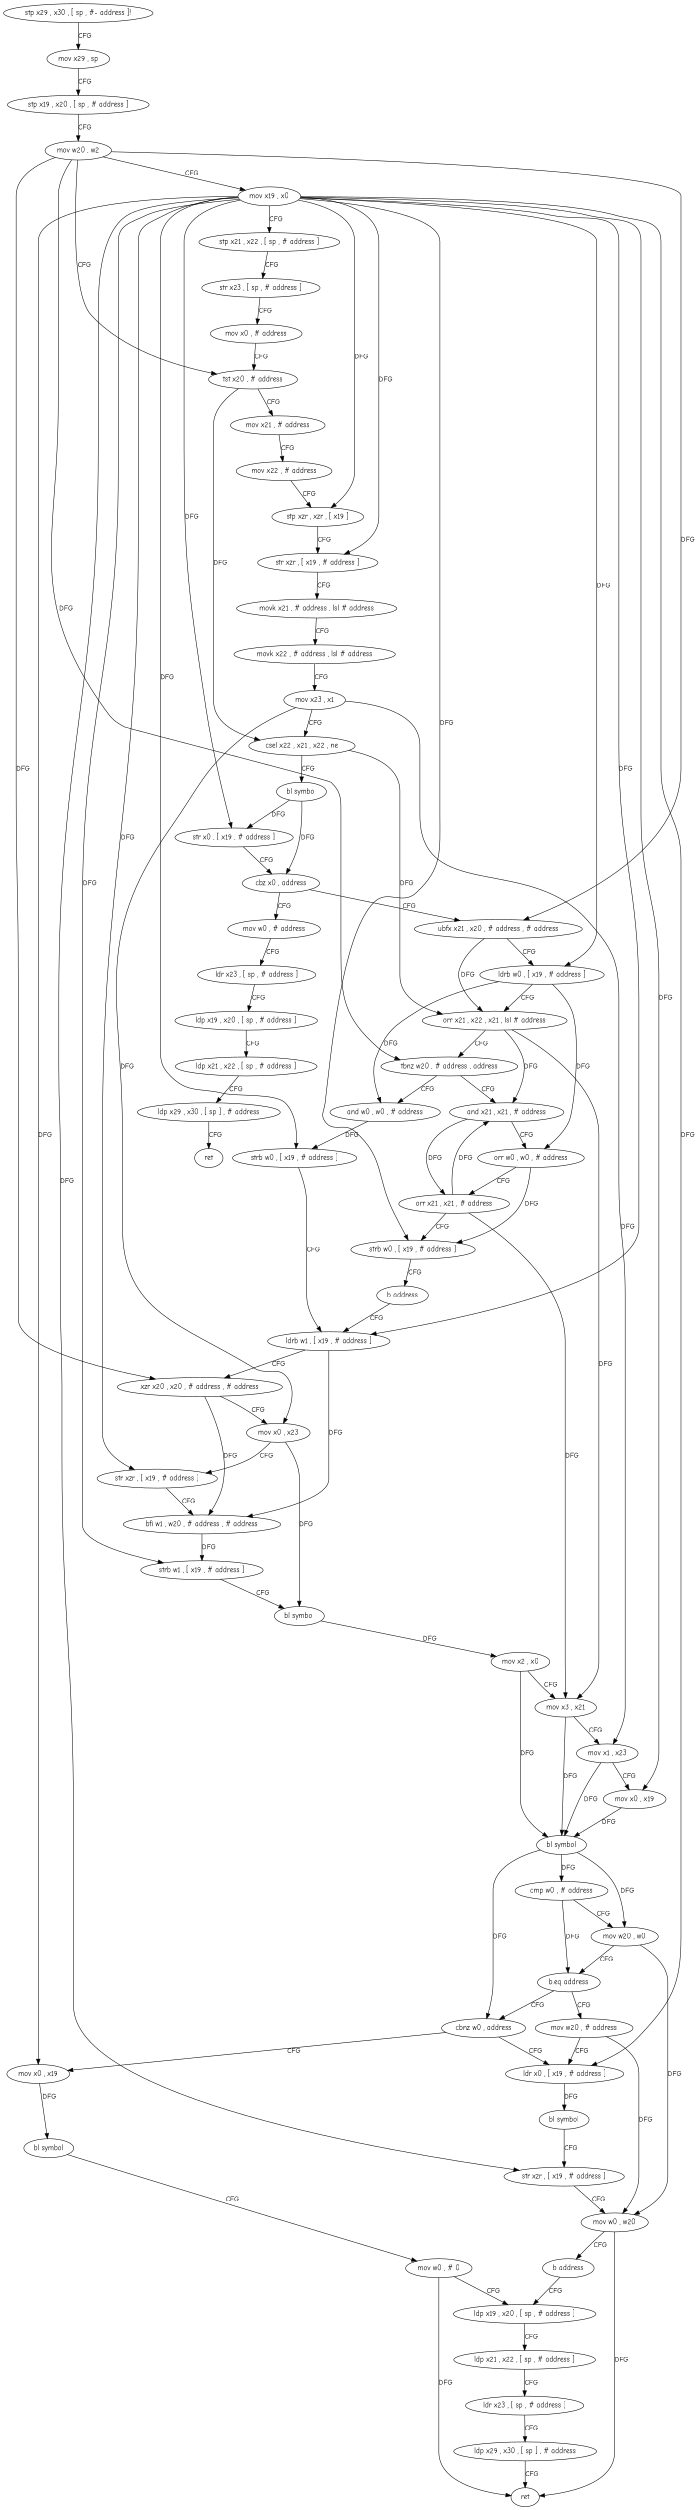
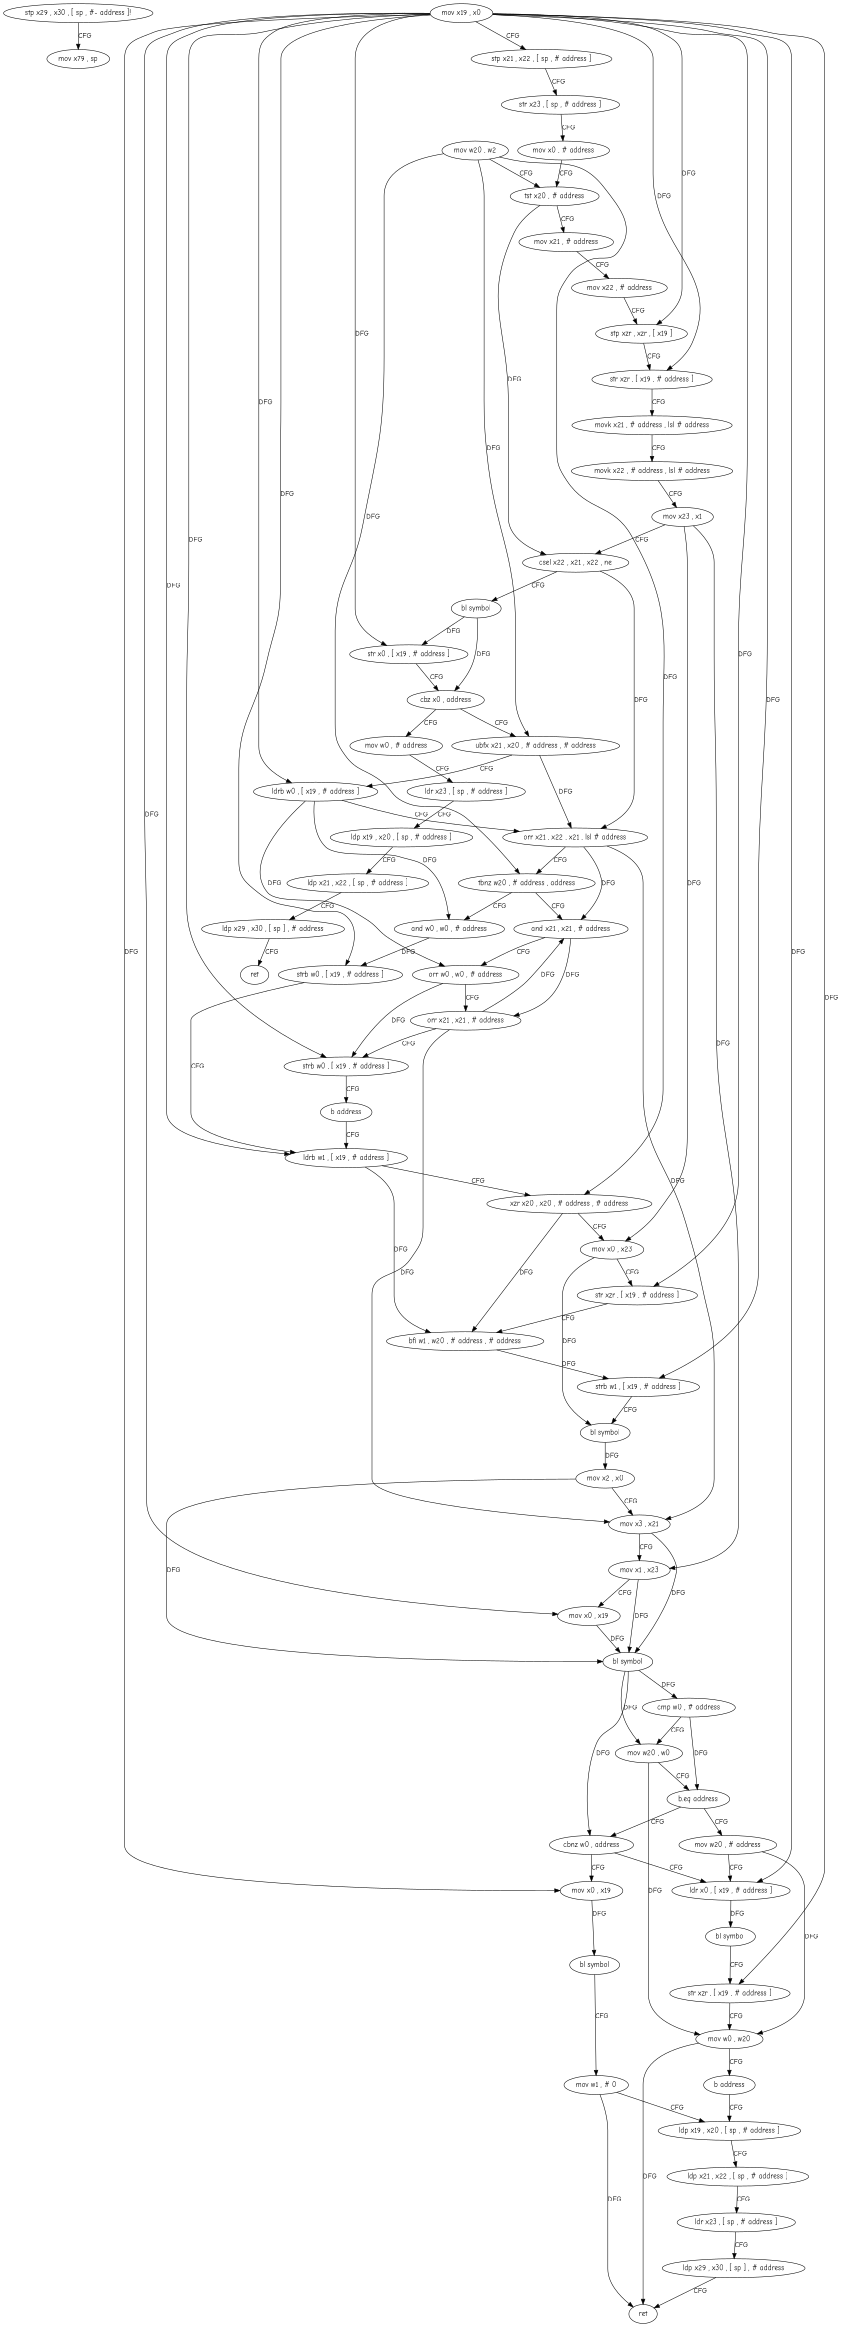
(78, 59) -> (78, 59)
(78, 105) -> none
(172, 173) -> none
(439, 2268) -> (596, 2085)
